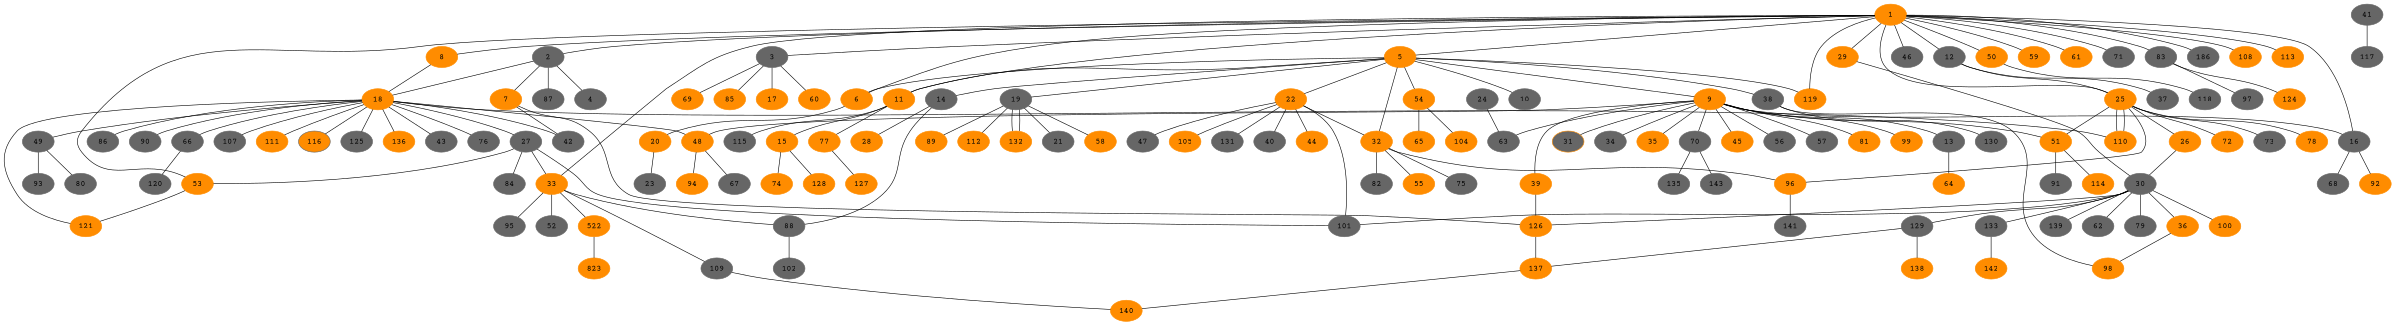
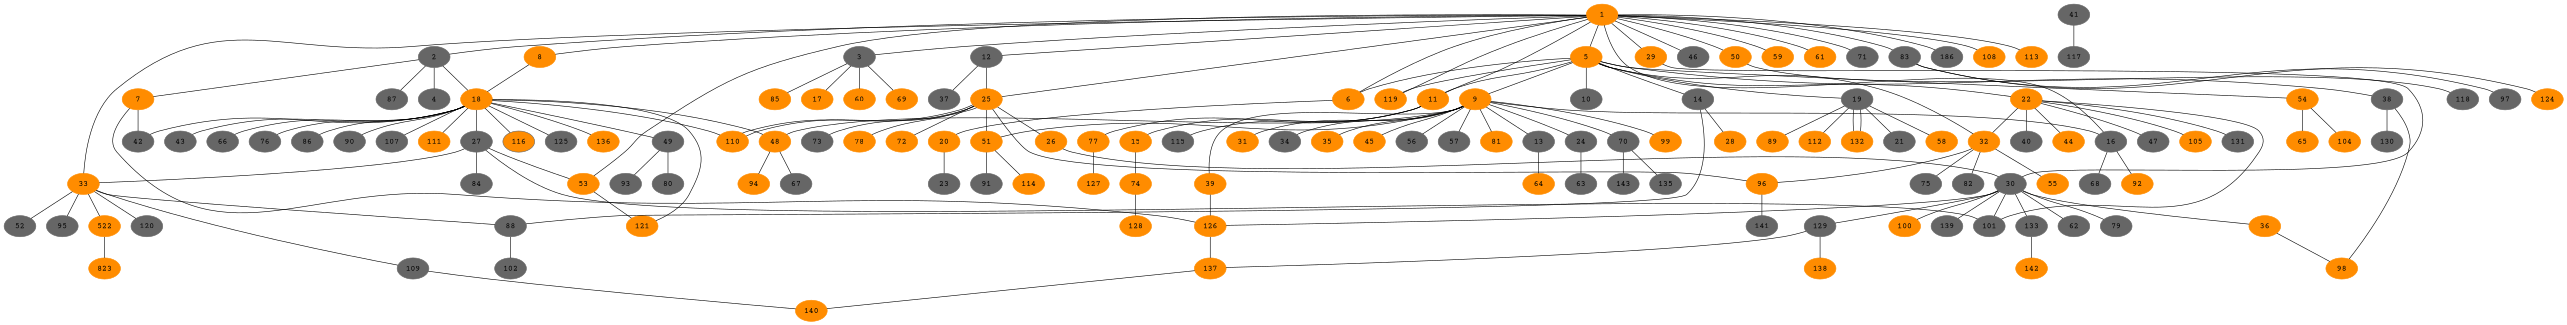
(1604, 114) -> (1529, 119)
(1568, 142) -> (1243, 142)
(171, 163) -> (115, 205)
(801, 163) -> (1136, 205)
